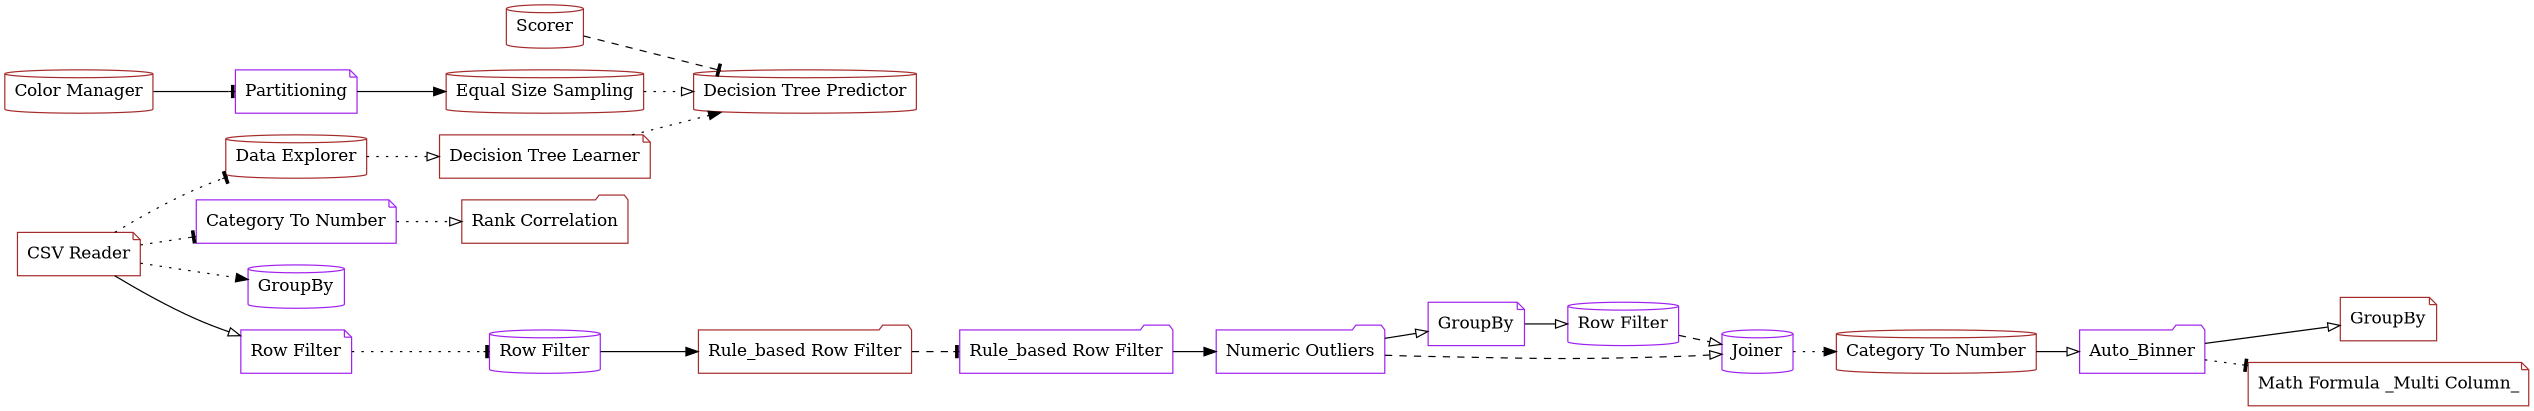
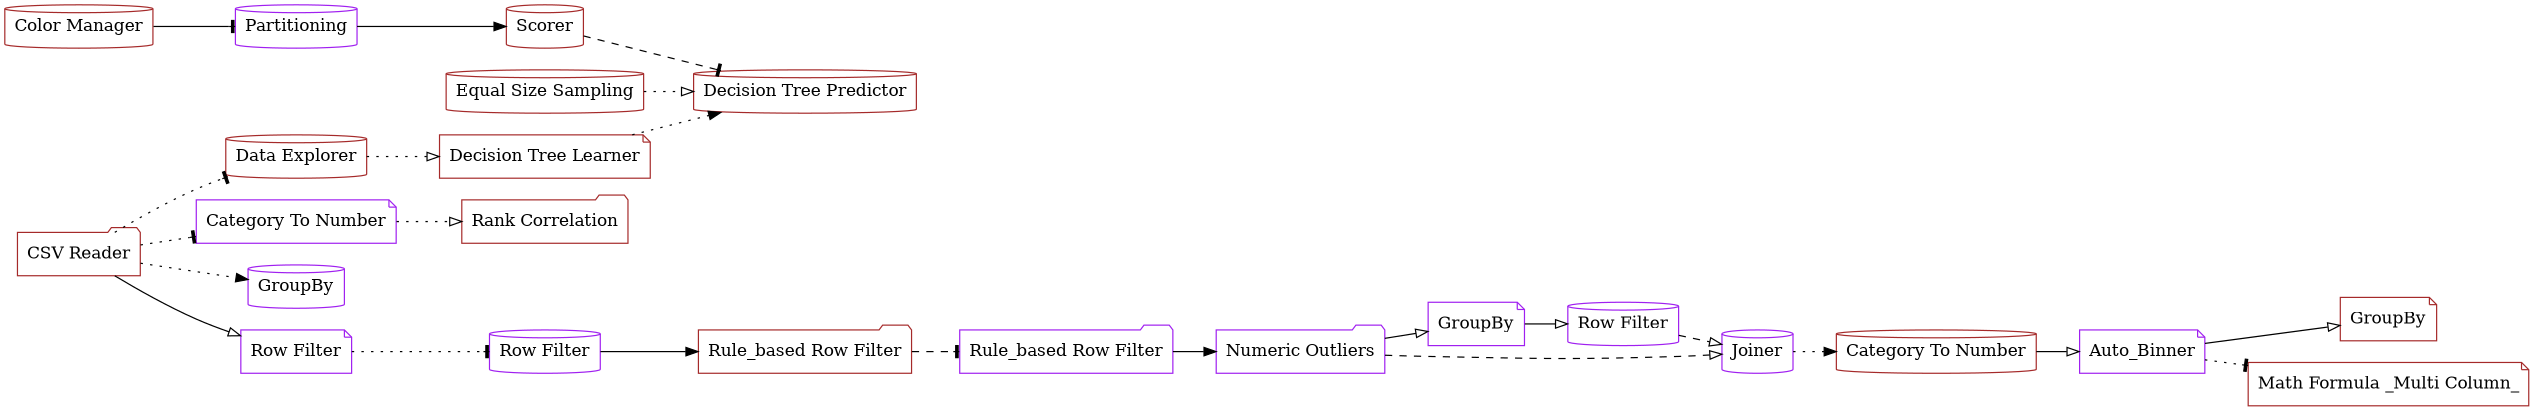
(296, 92) -> (296, 26)
(395, 92) -> (425, 26)
(79, 254) -> (79, 254)
(2142, 352) -> (2142, 352)
